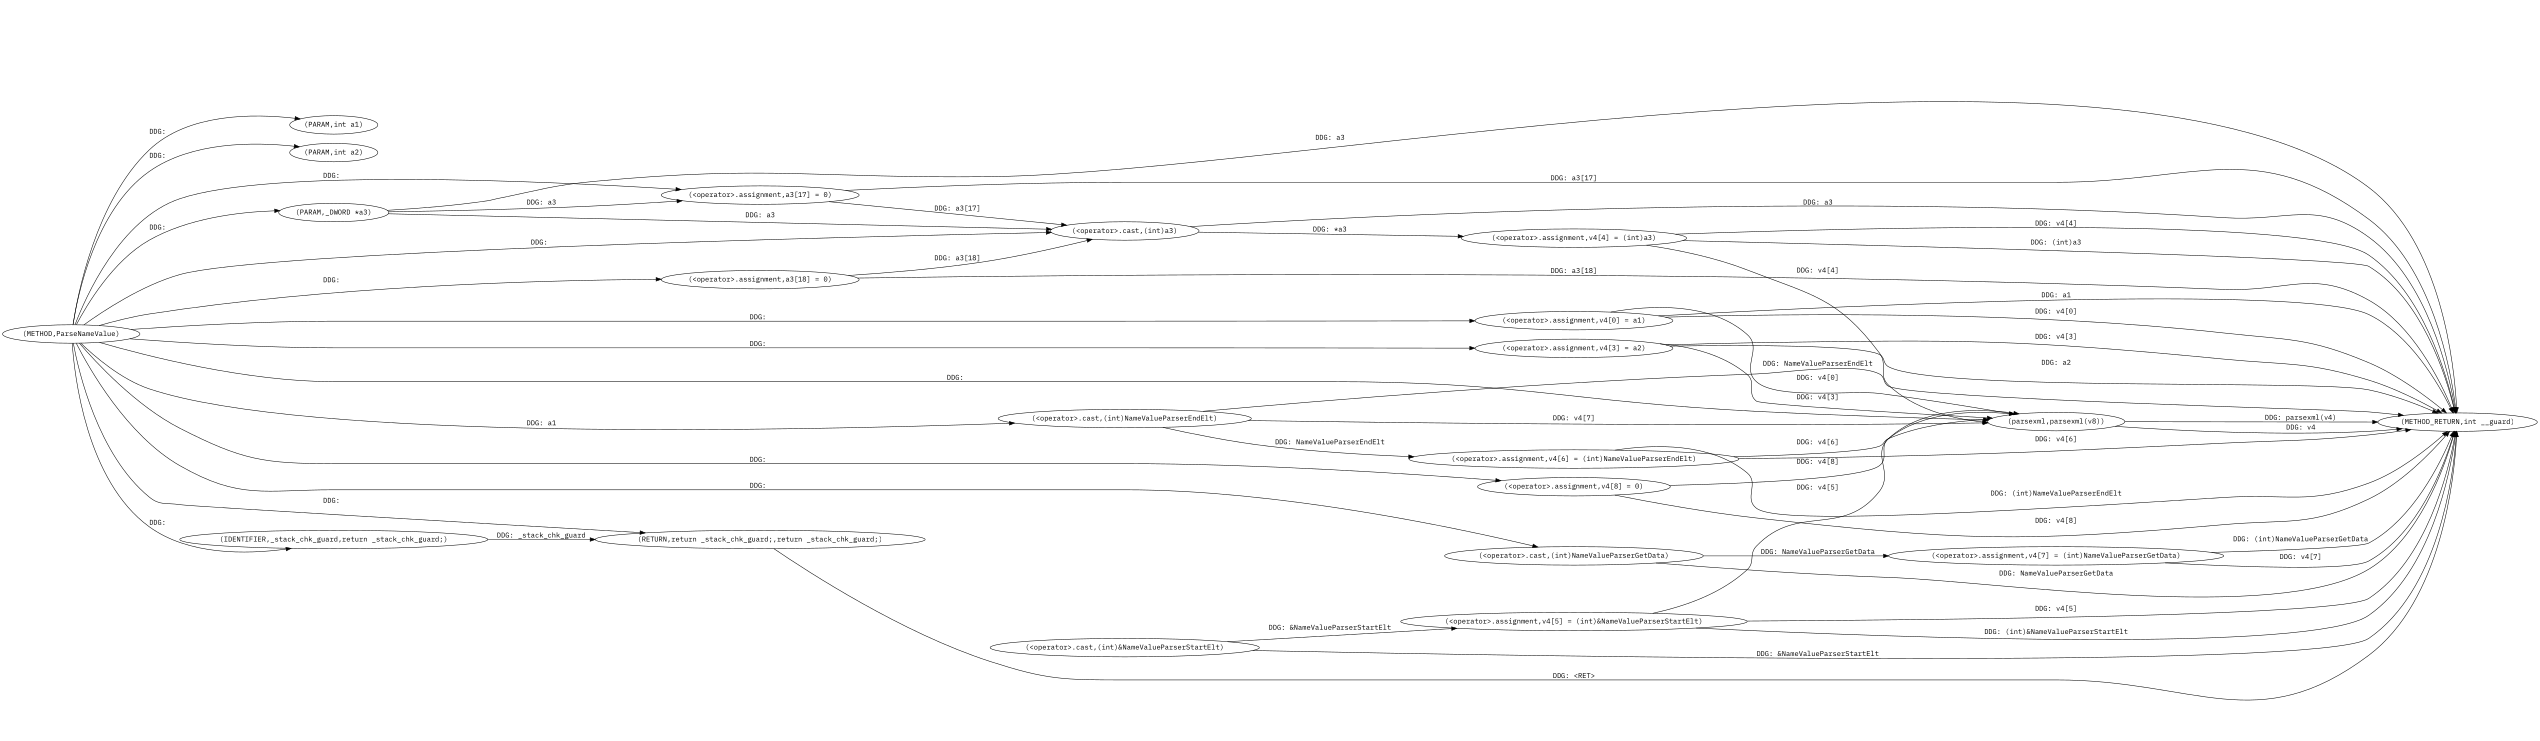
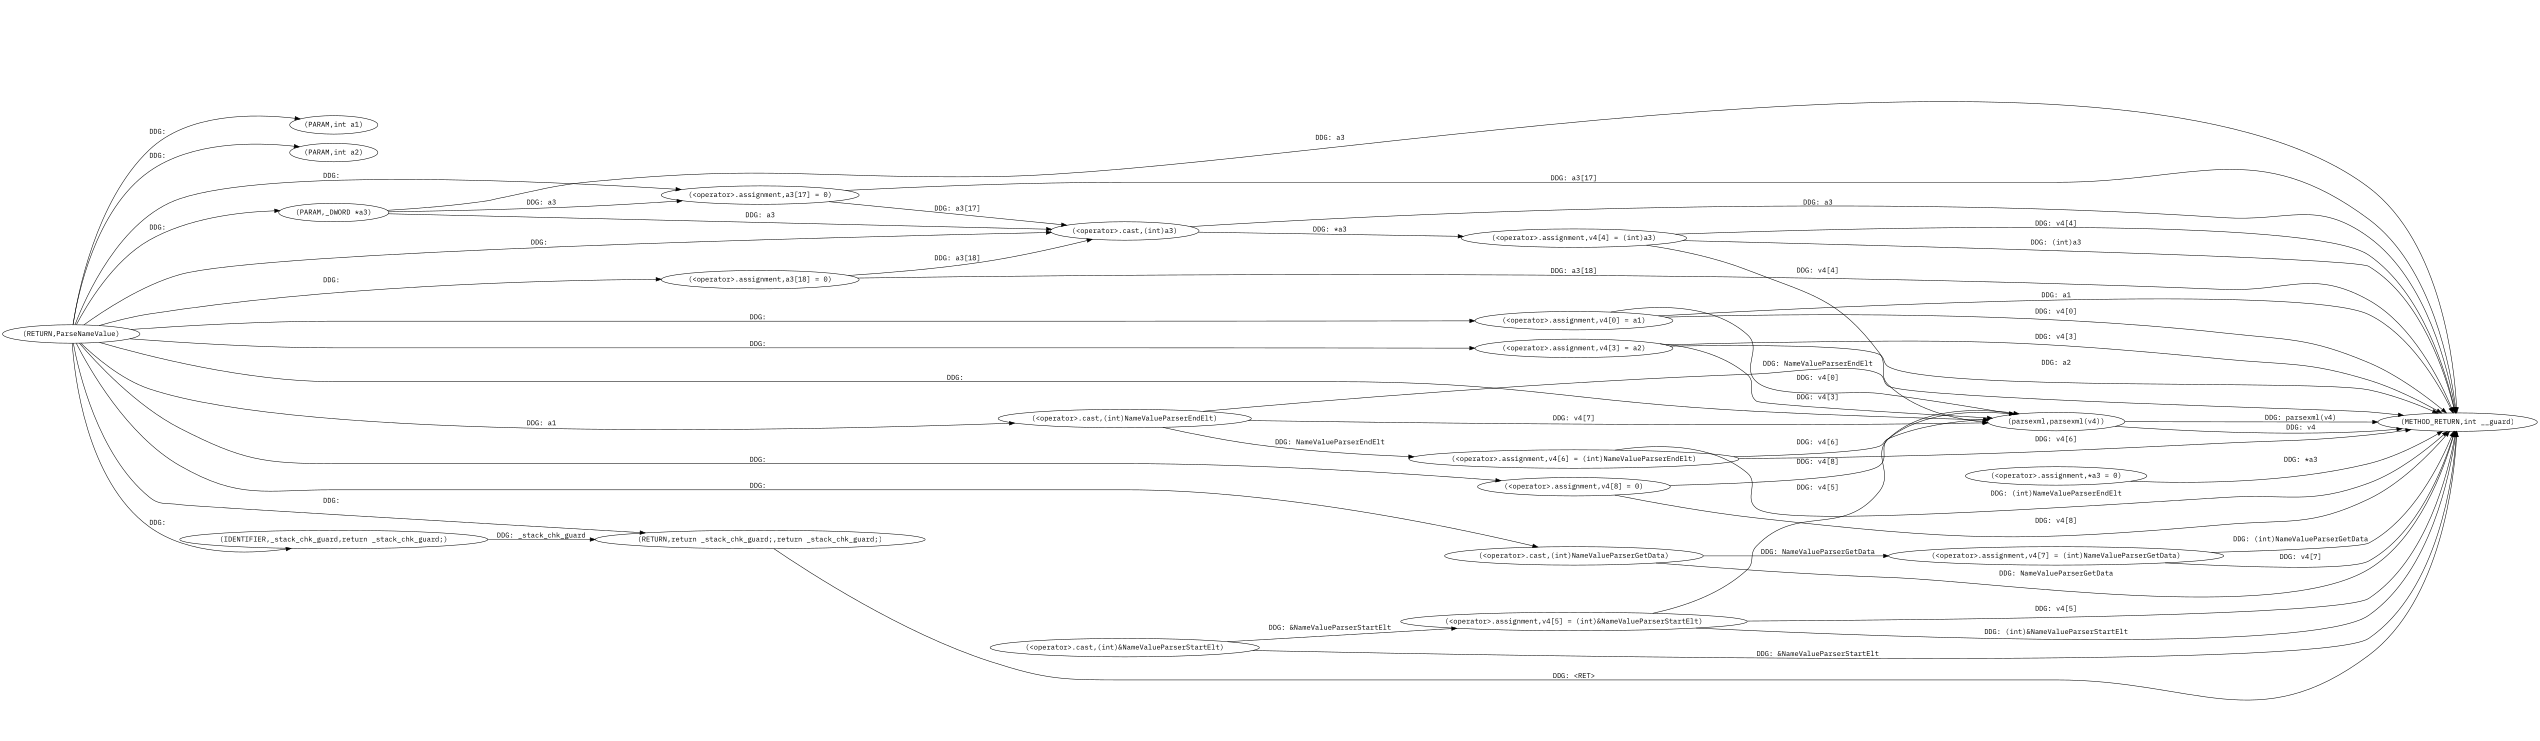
(71, 334) -> (71, 334)
(2056, 422) -> (2056, 422)
none -> (2056, 476)
